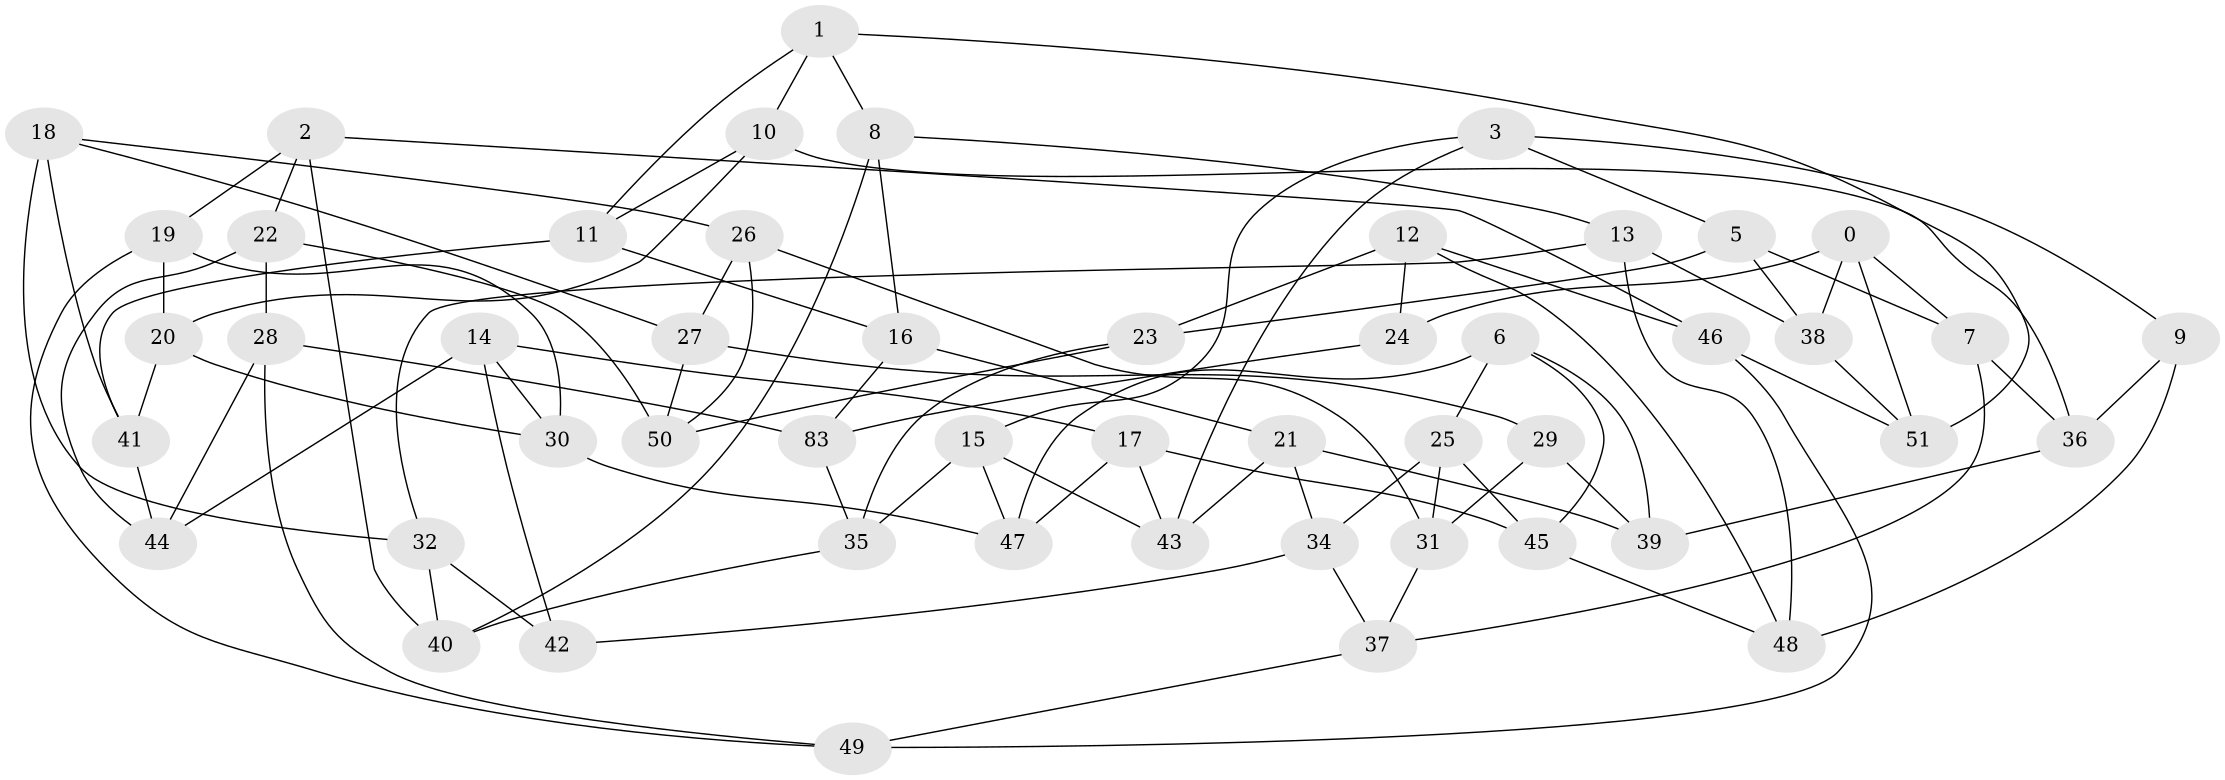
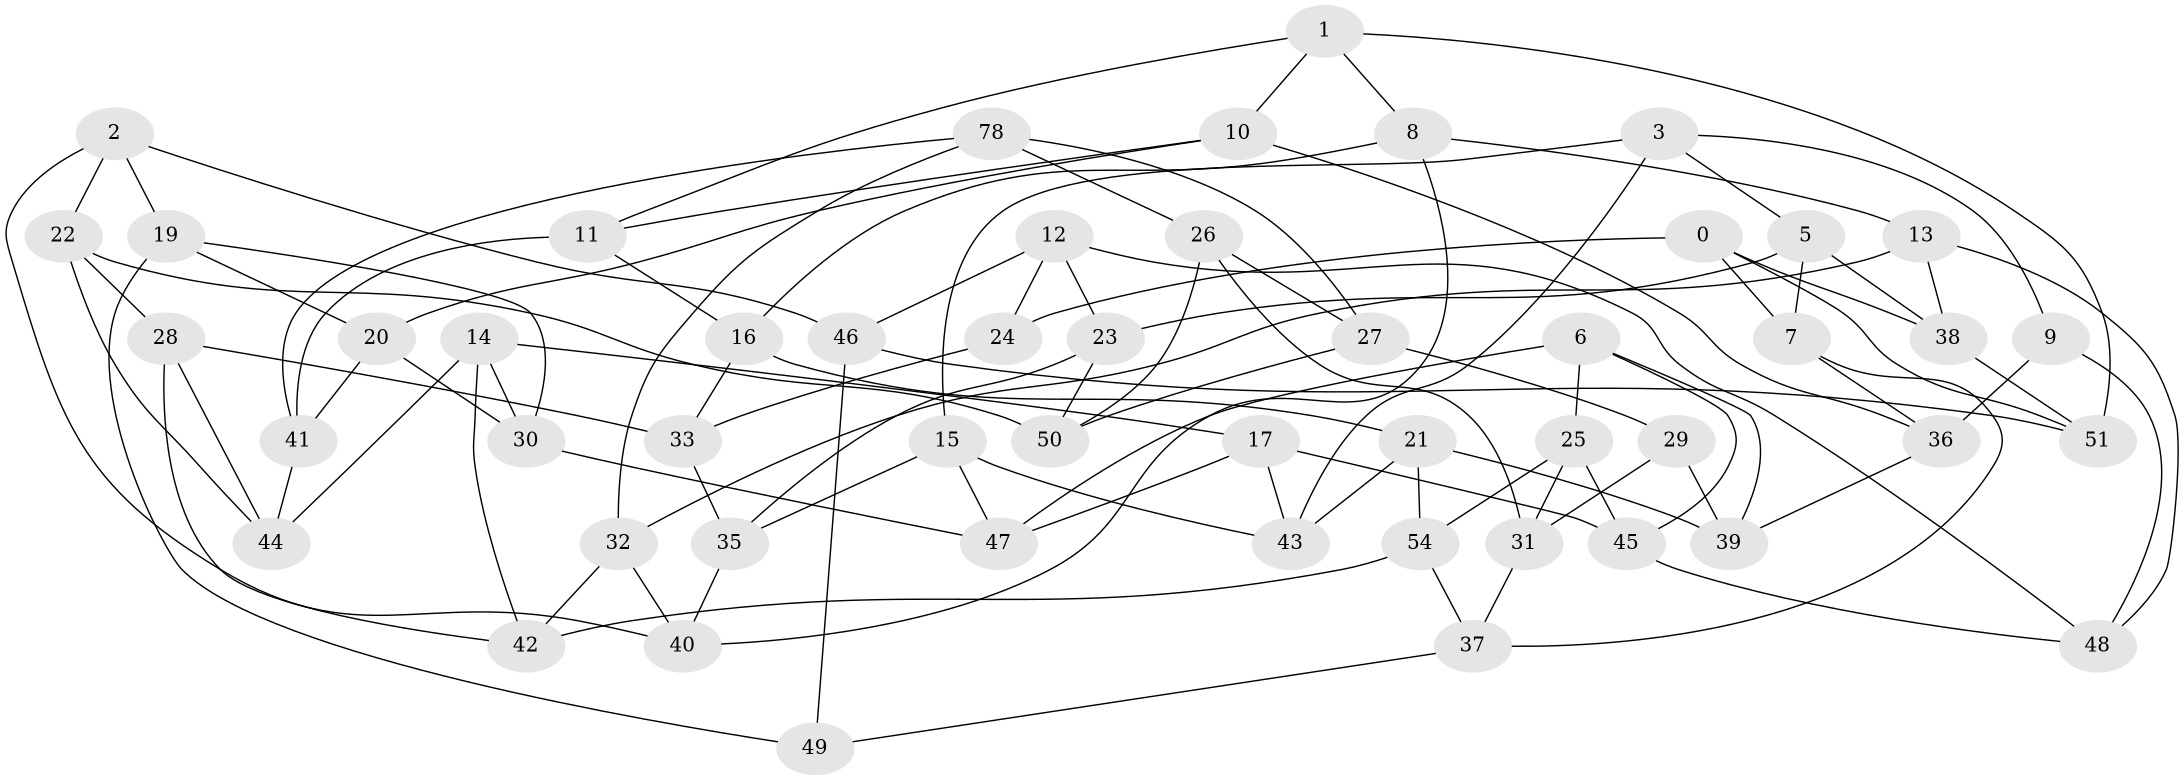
(44, 134) -> (992, 134)
(817, 441) -> (683, 441)
(1320, 544) -> (1420, 544)
(428, 687) -> (201, 545)
